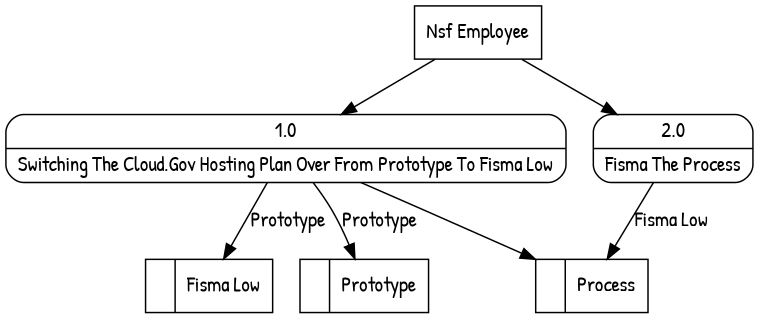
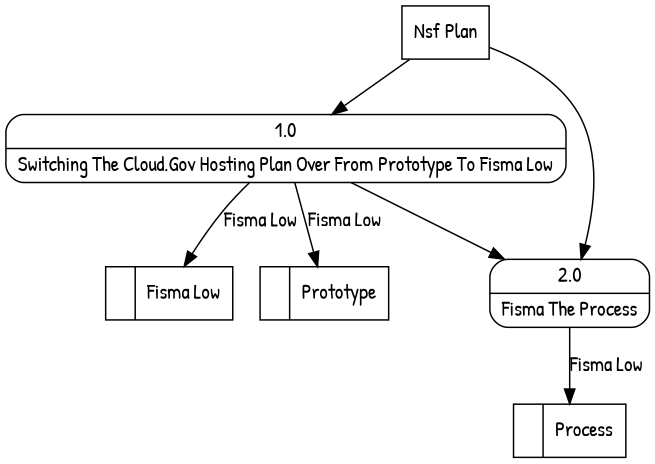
(478, 33) -> (446, 33)
(441, 218) -> (421, 218)
(288, 221) -> (261, 221)
(380, 221) -> (345, 221)
